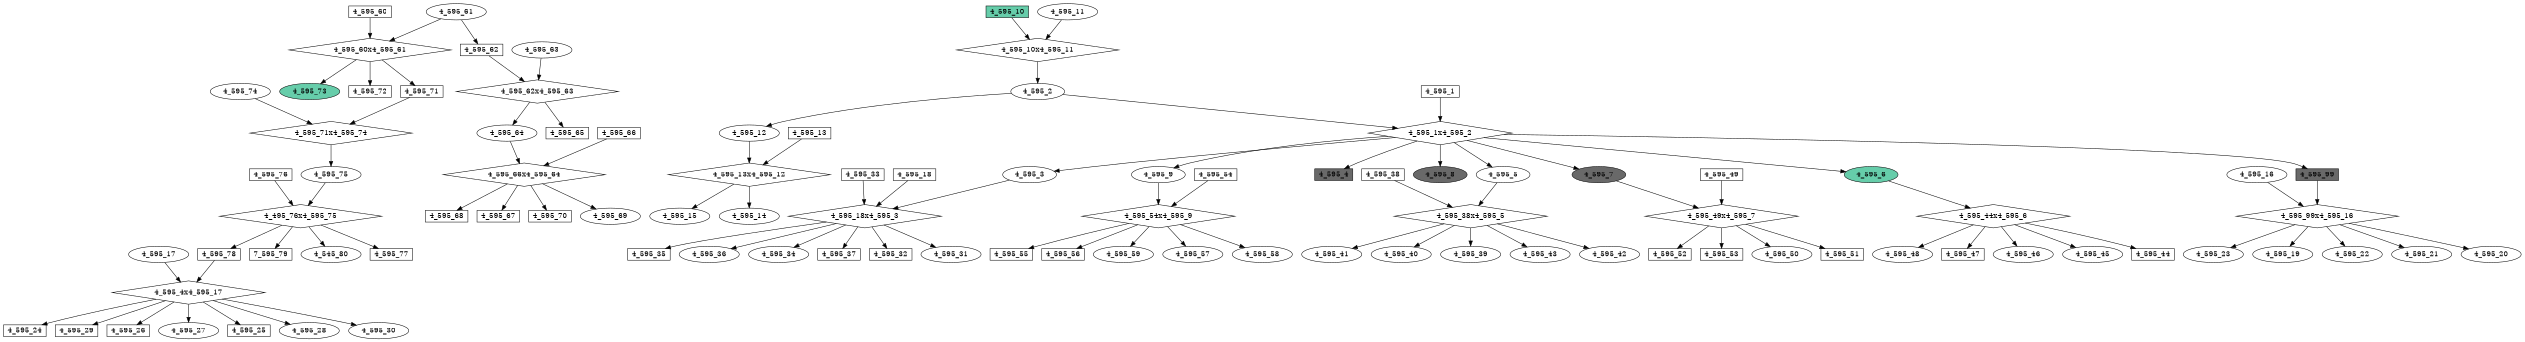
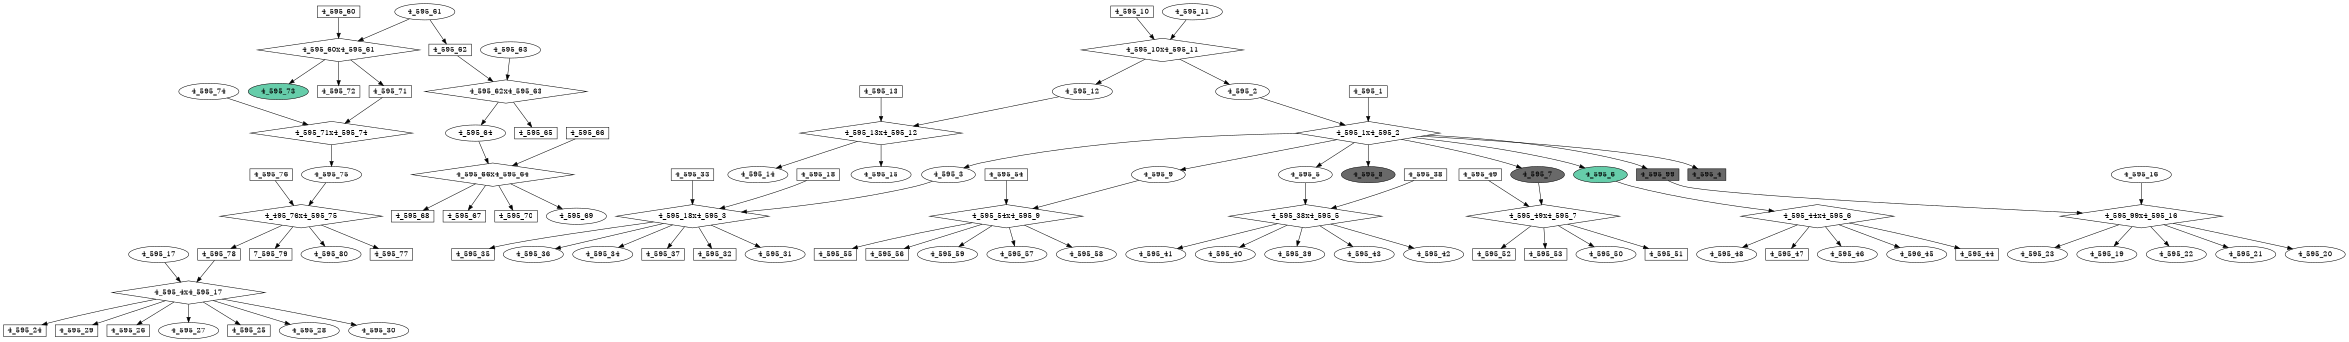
(1007, 12) -> (1132, 12)
(891, 104) -> (1123, 70)
(331, 254) -> (331, 254)
(2093, 254) -> (1917, 254)
